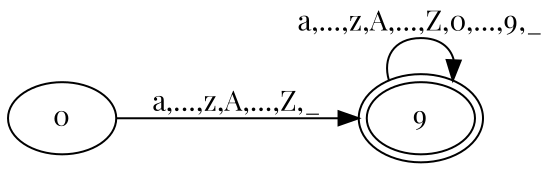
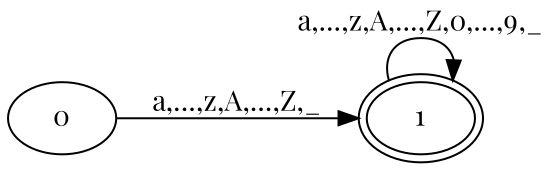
(421, 118) -> (421, 118)
